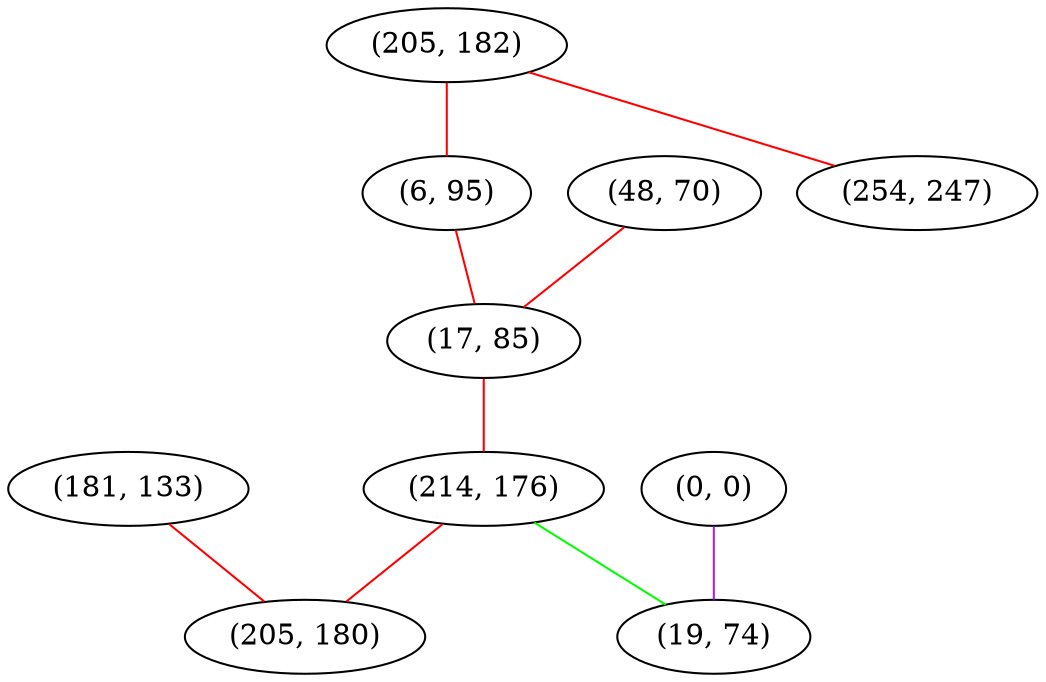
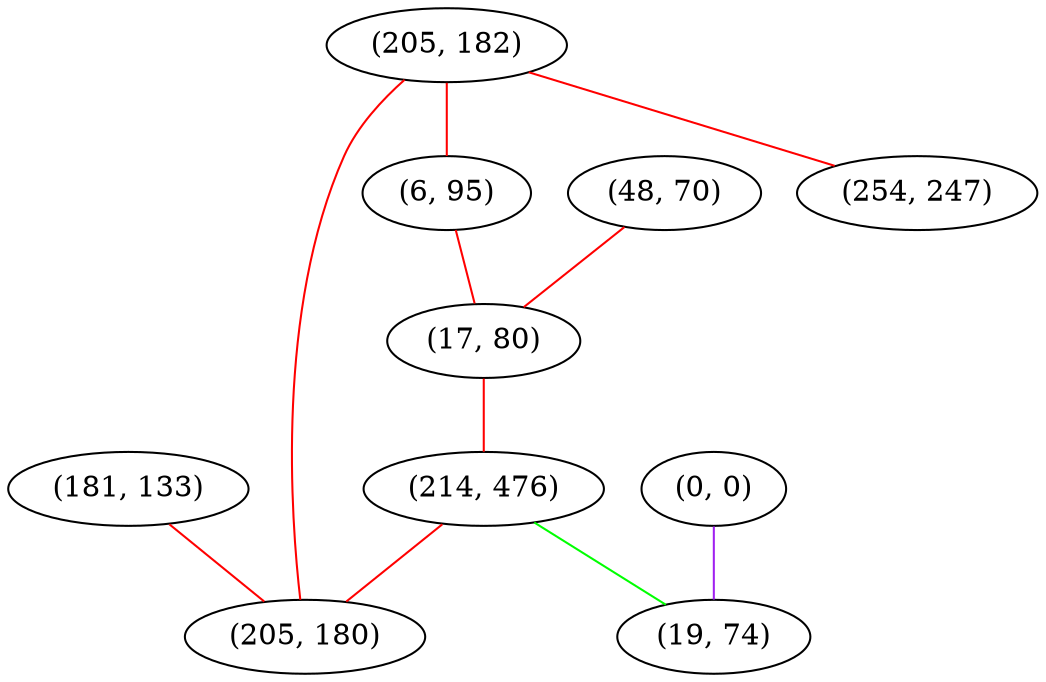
none -> (300, 326)
(484, 341) -> (484, 341)
(484, 489) -> (484, 489)
